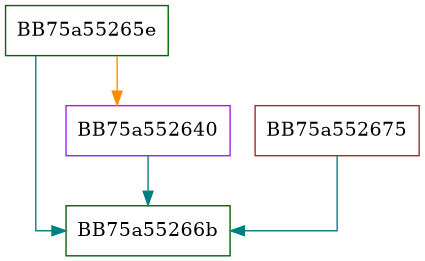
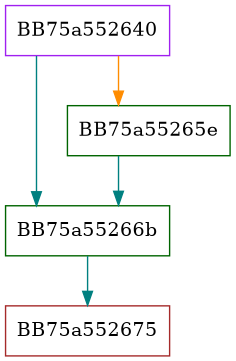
(117, 74) -> (119, 74)
(328, 231) -> (88, 274)
